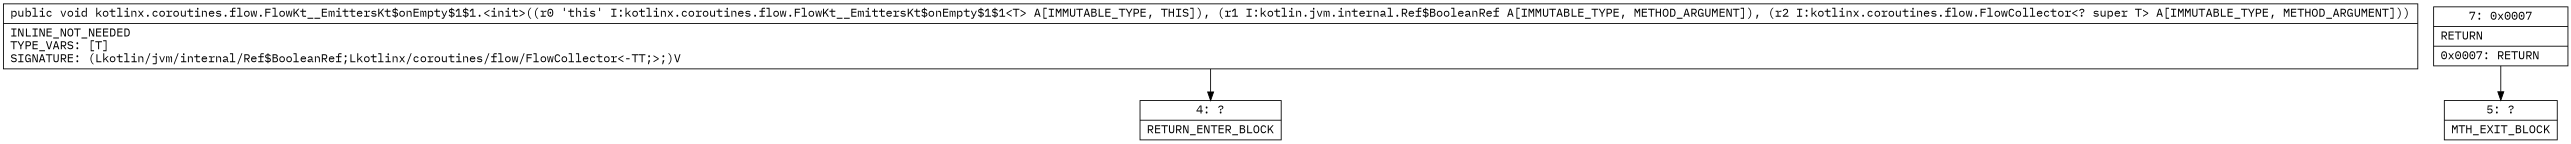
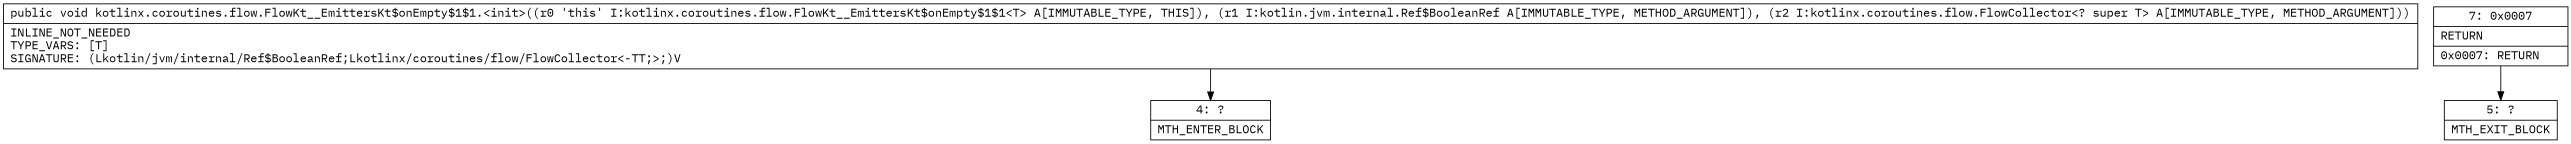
(1211, 130) -> (1211, 130)
